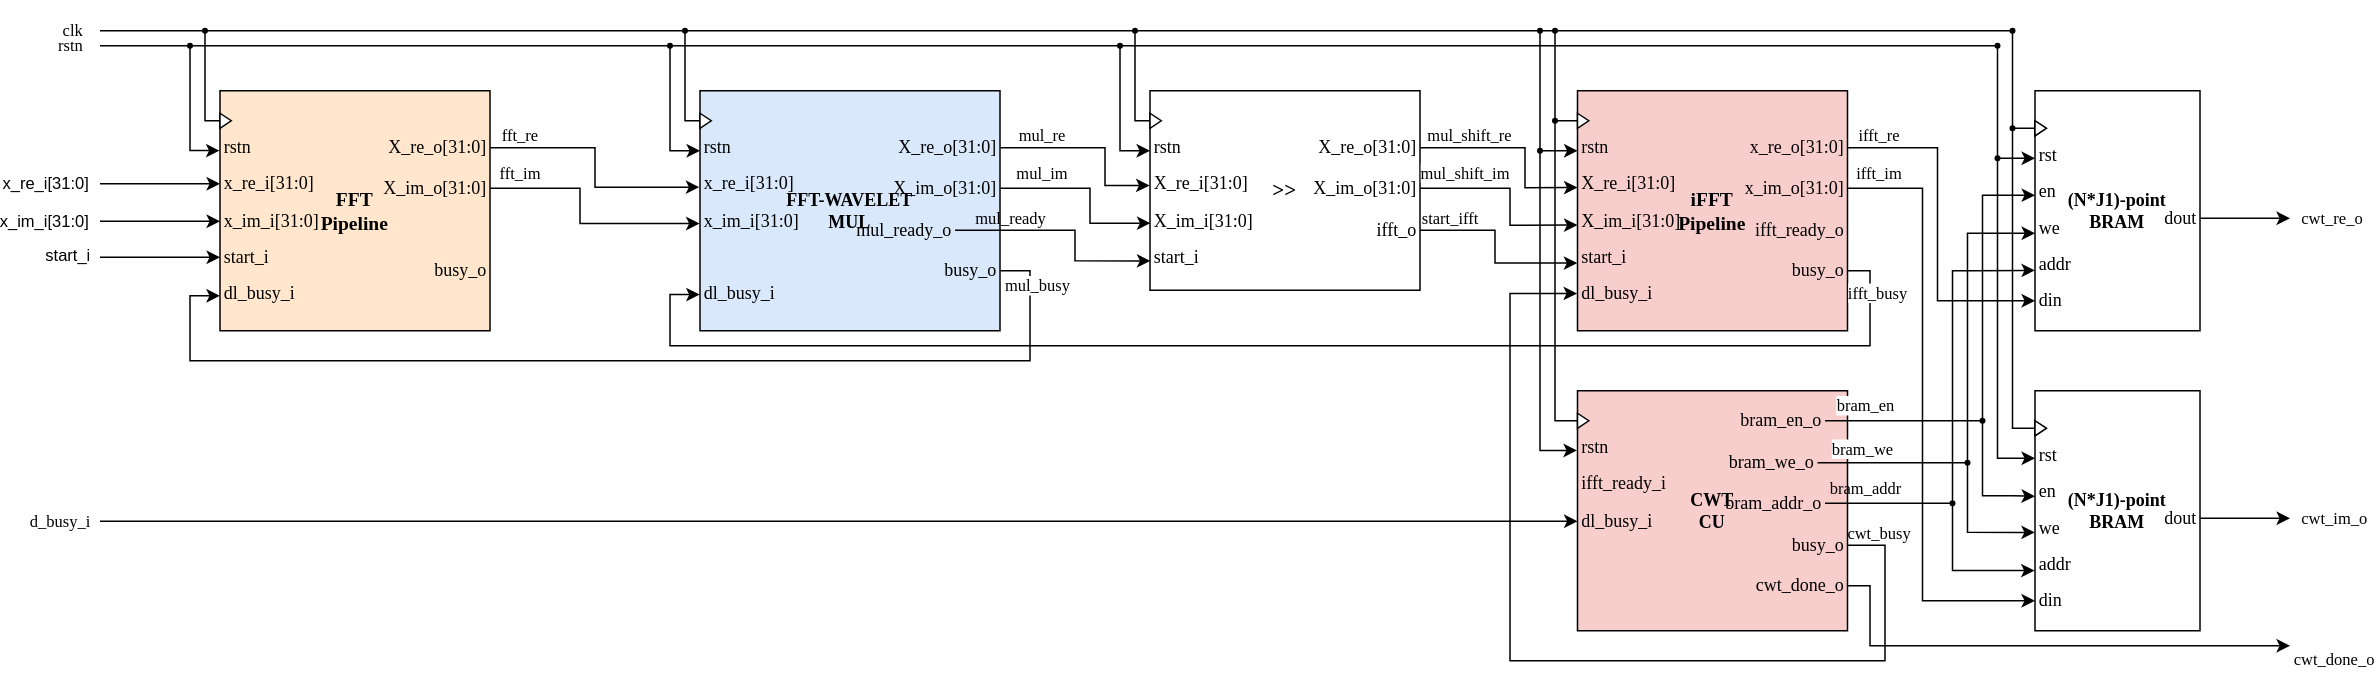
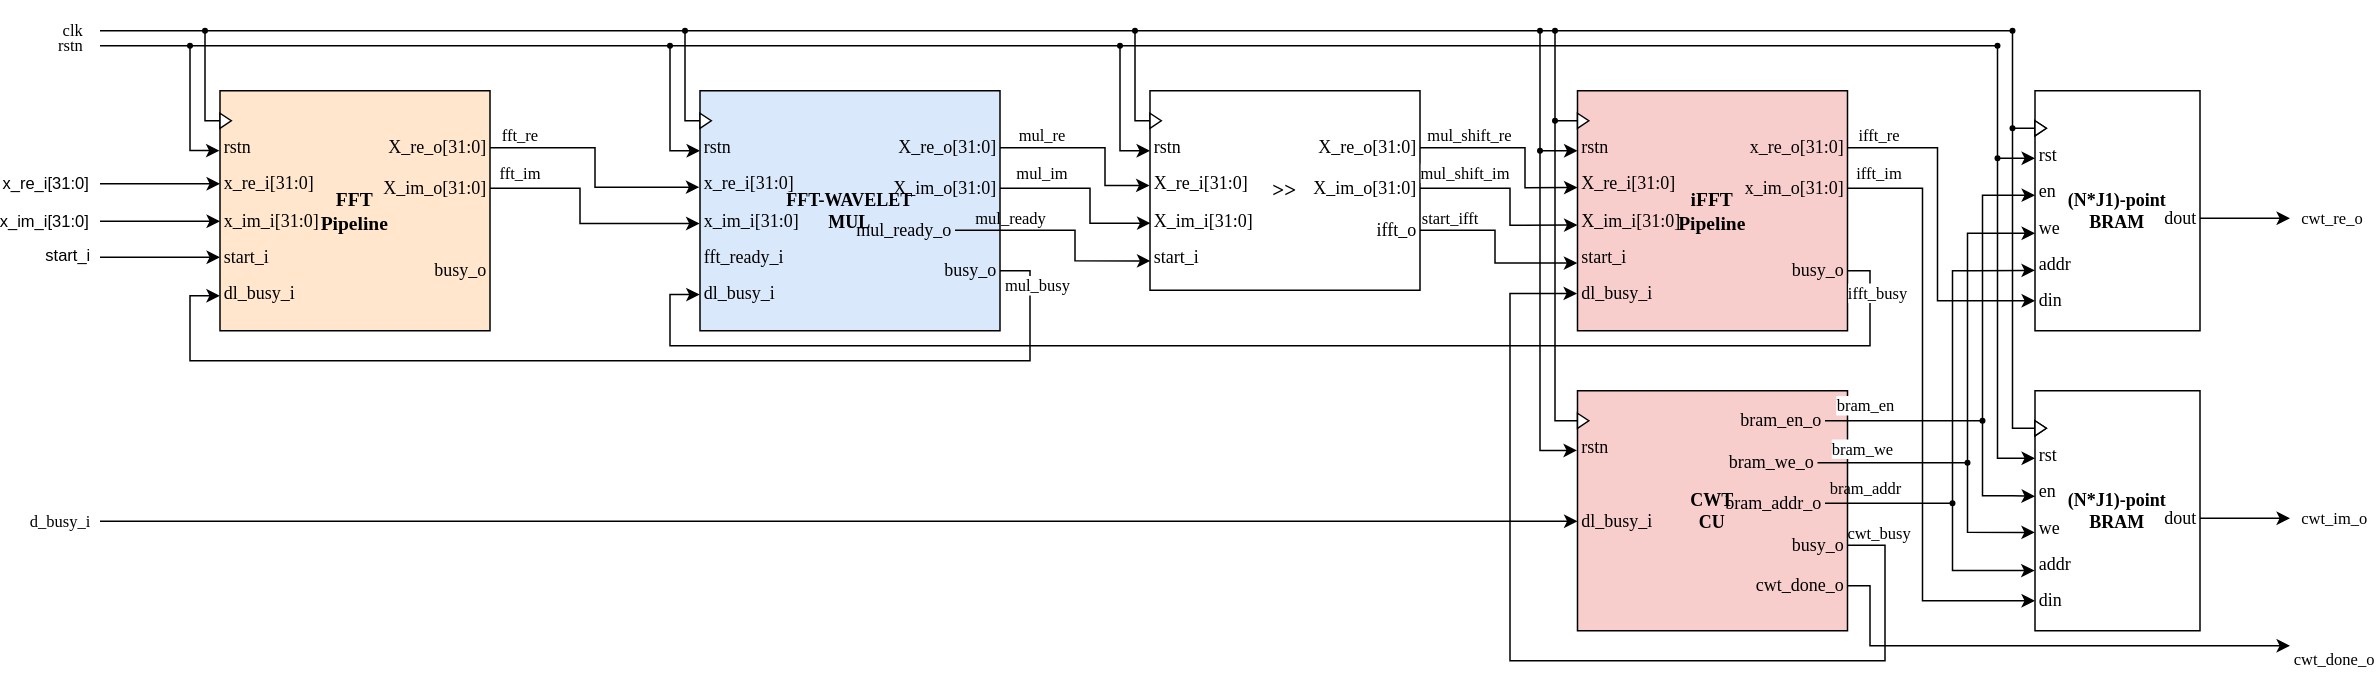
(1802, 230) -> none
none -> (745, 257)
(1619, 484) -> none
